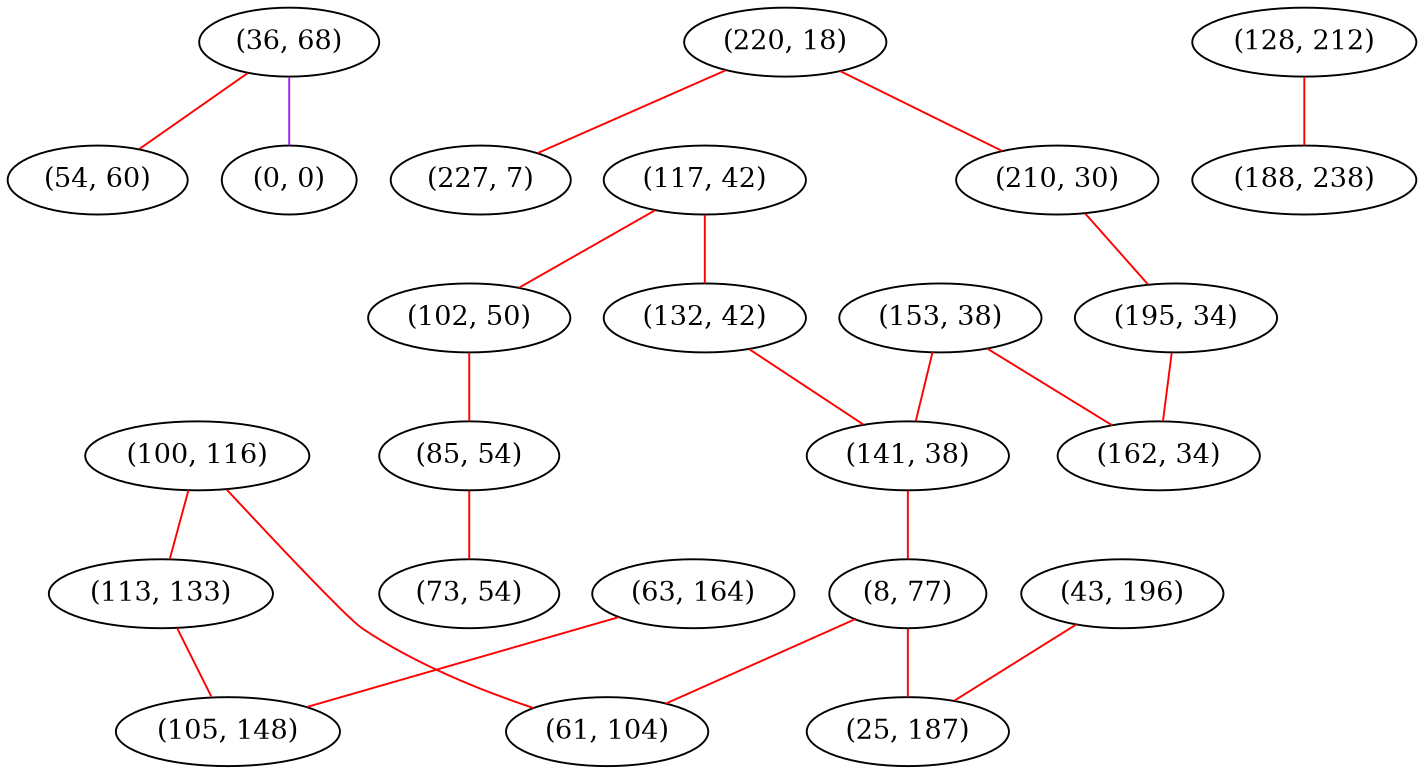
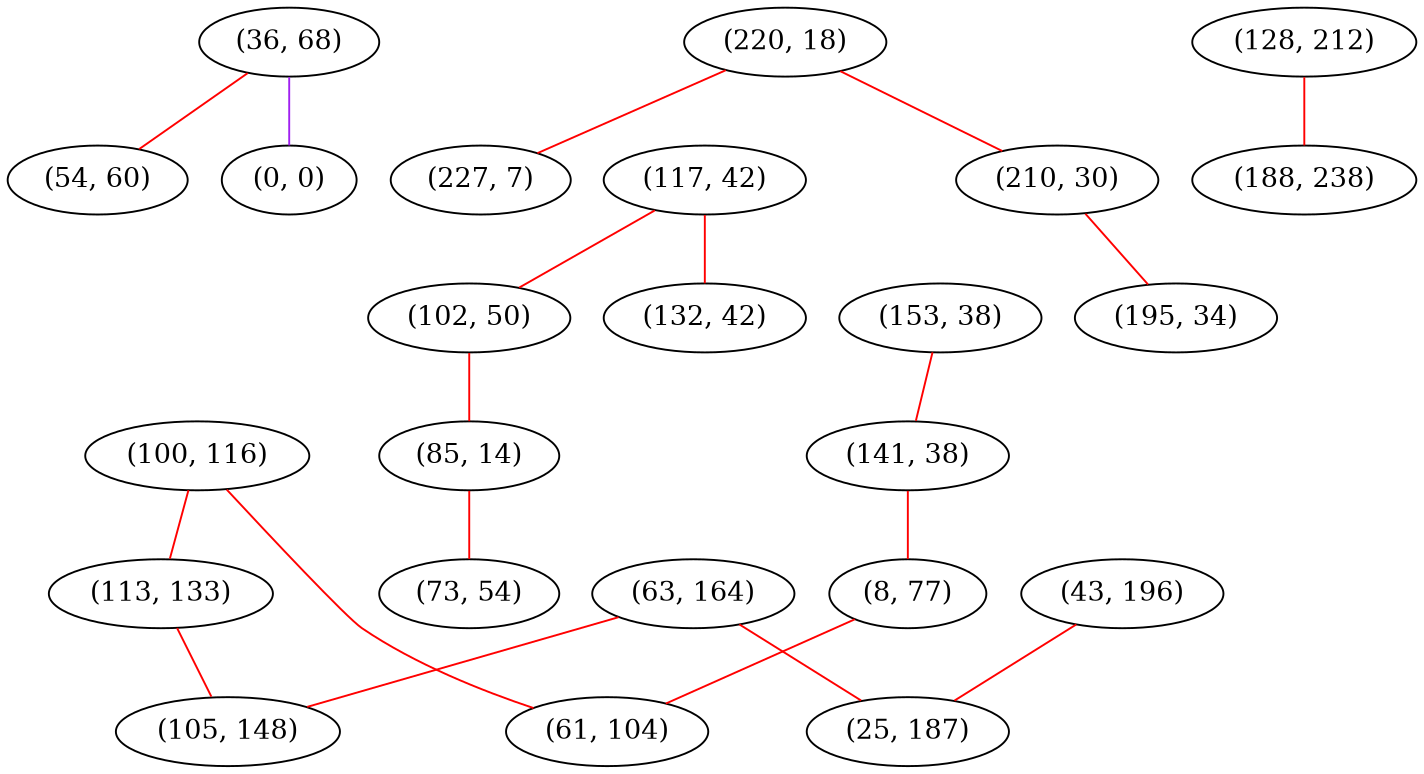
(806, 387) -> none
(469, 456) -> (469, 456)
(1159, 456) -> none
(908, 663) -> (800, 662)
